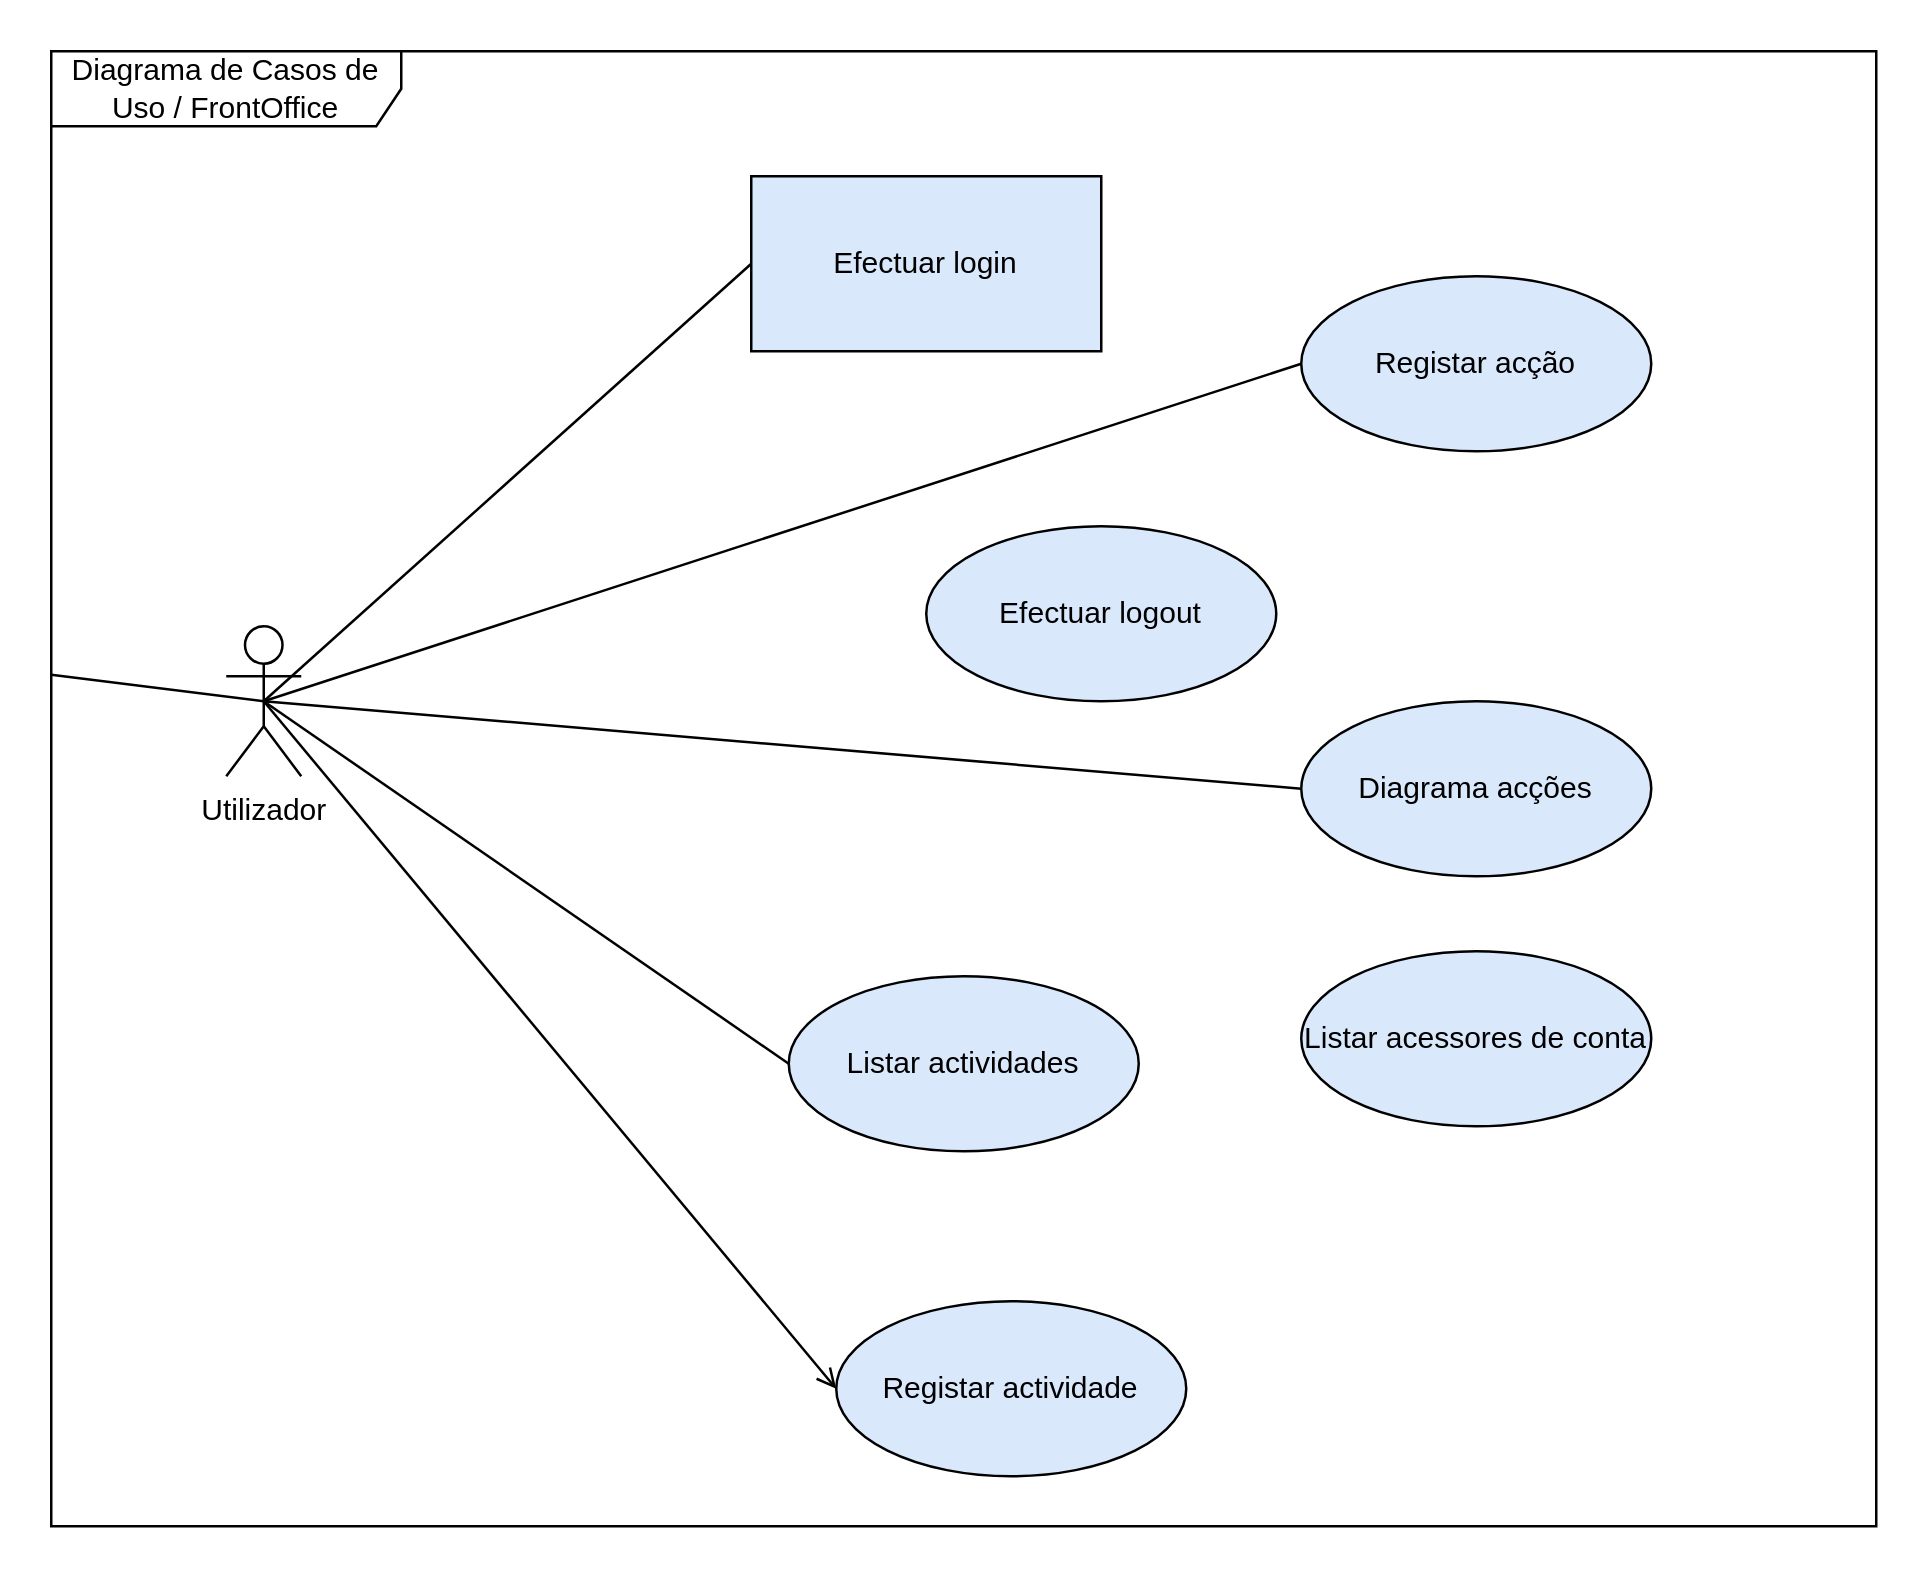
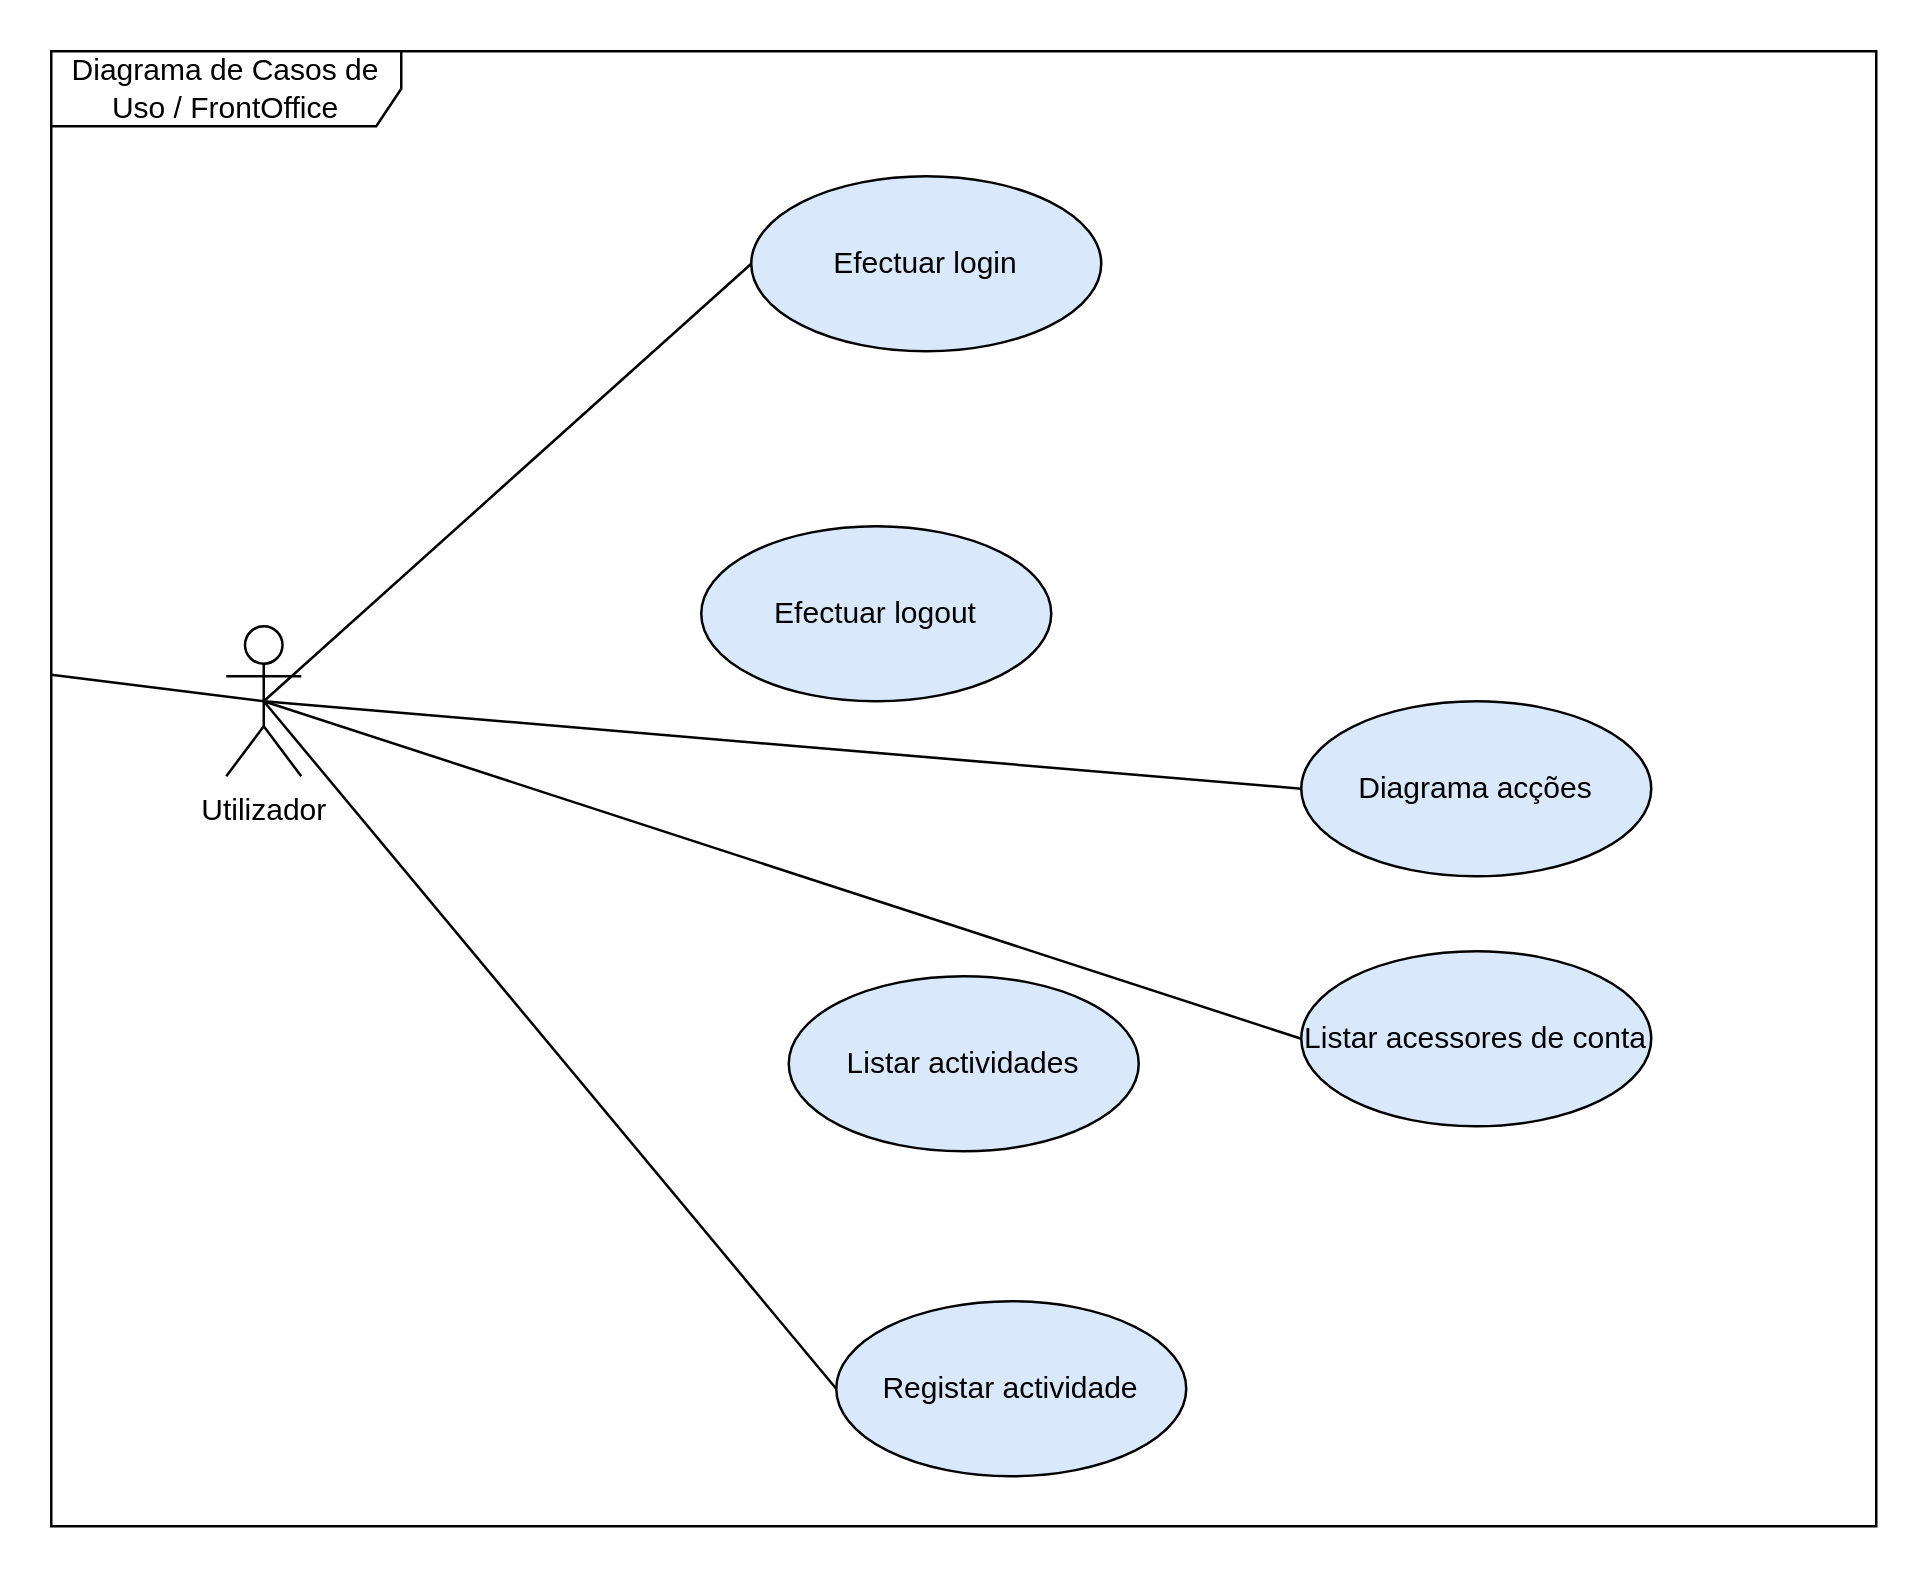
(926, 264) -> (926, 264)
(1476, 364) -> none
(798, 527) -> none
(1101, 614) -> (876, 614)
none -> (792, 873)
(534, 888) -> none
(831, 1382) -> (831, 1383)
